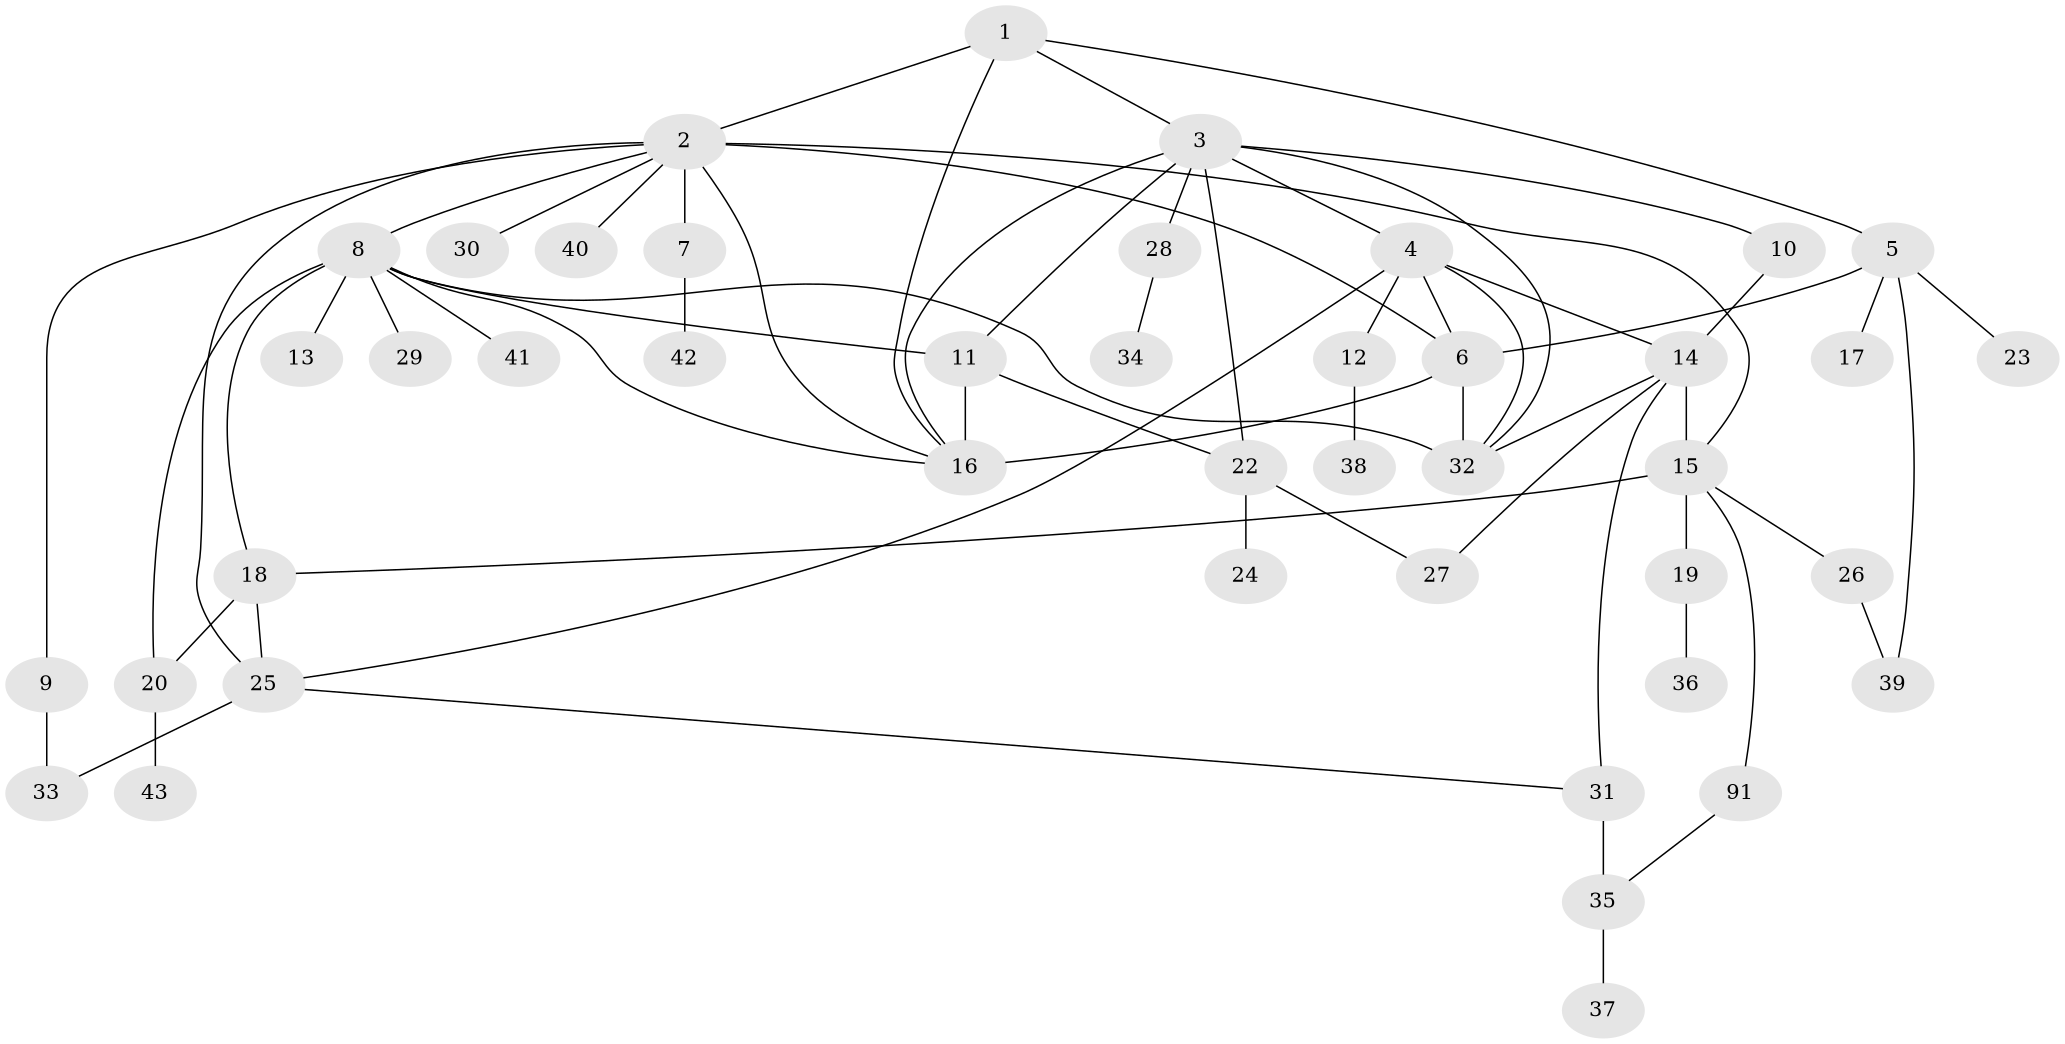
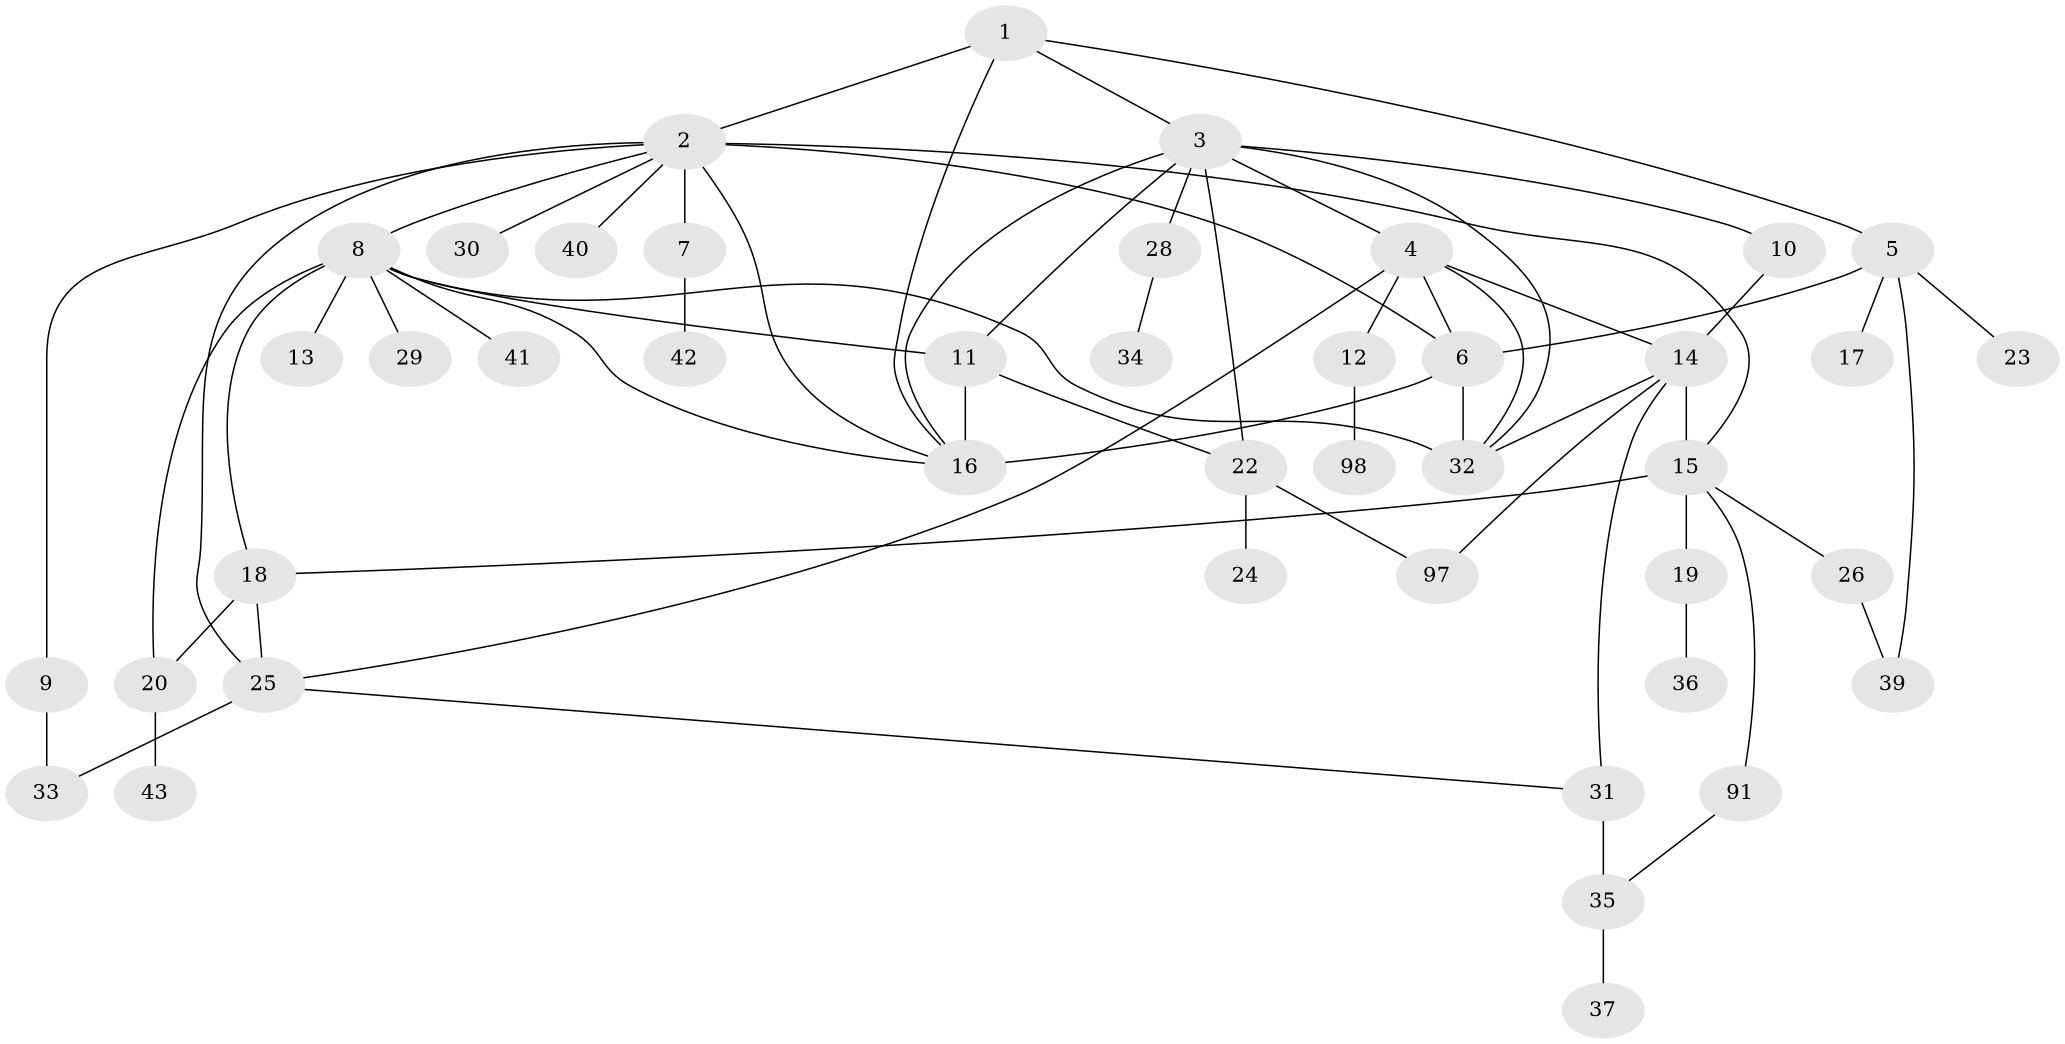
(1354, 468) -> (1354, 468)
(1437, 576) -> (1437, 576)
